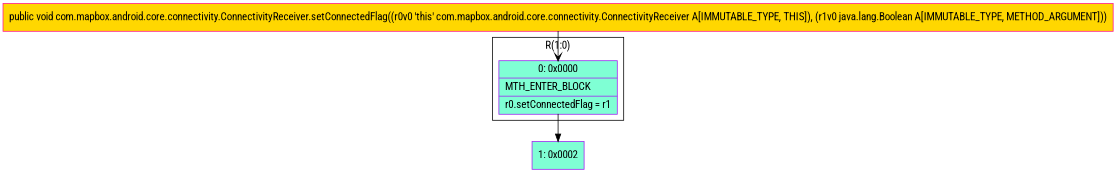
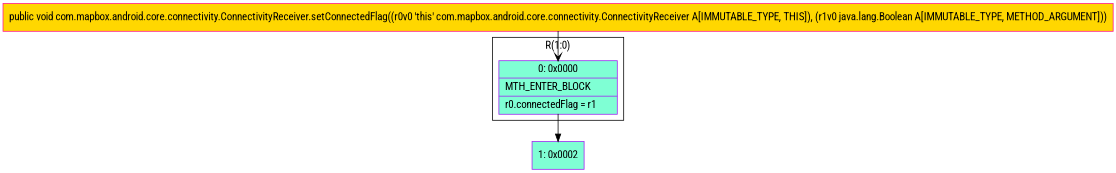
(558, 105) -> (551, 105)
